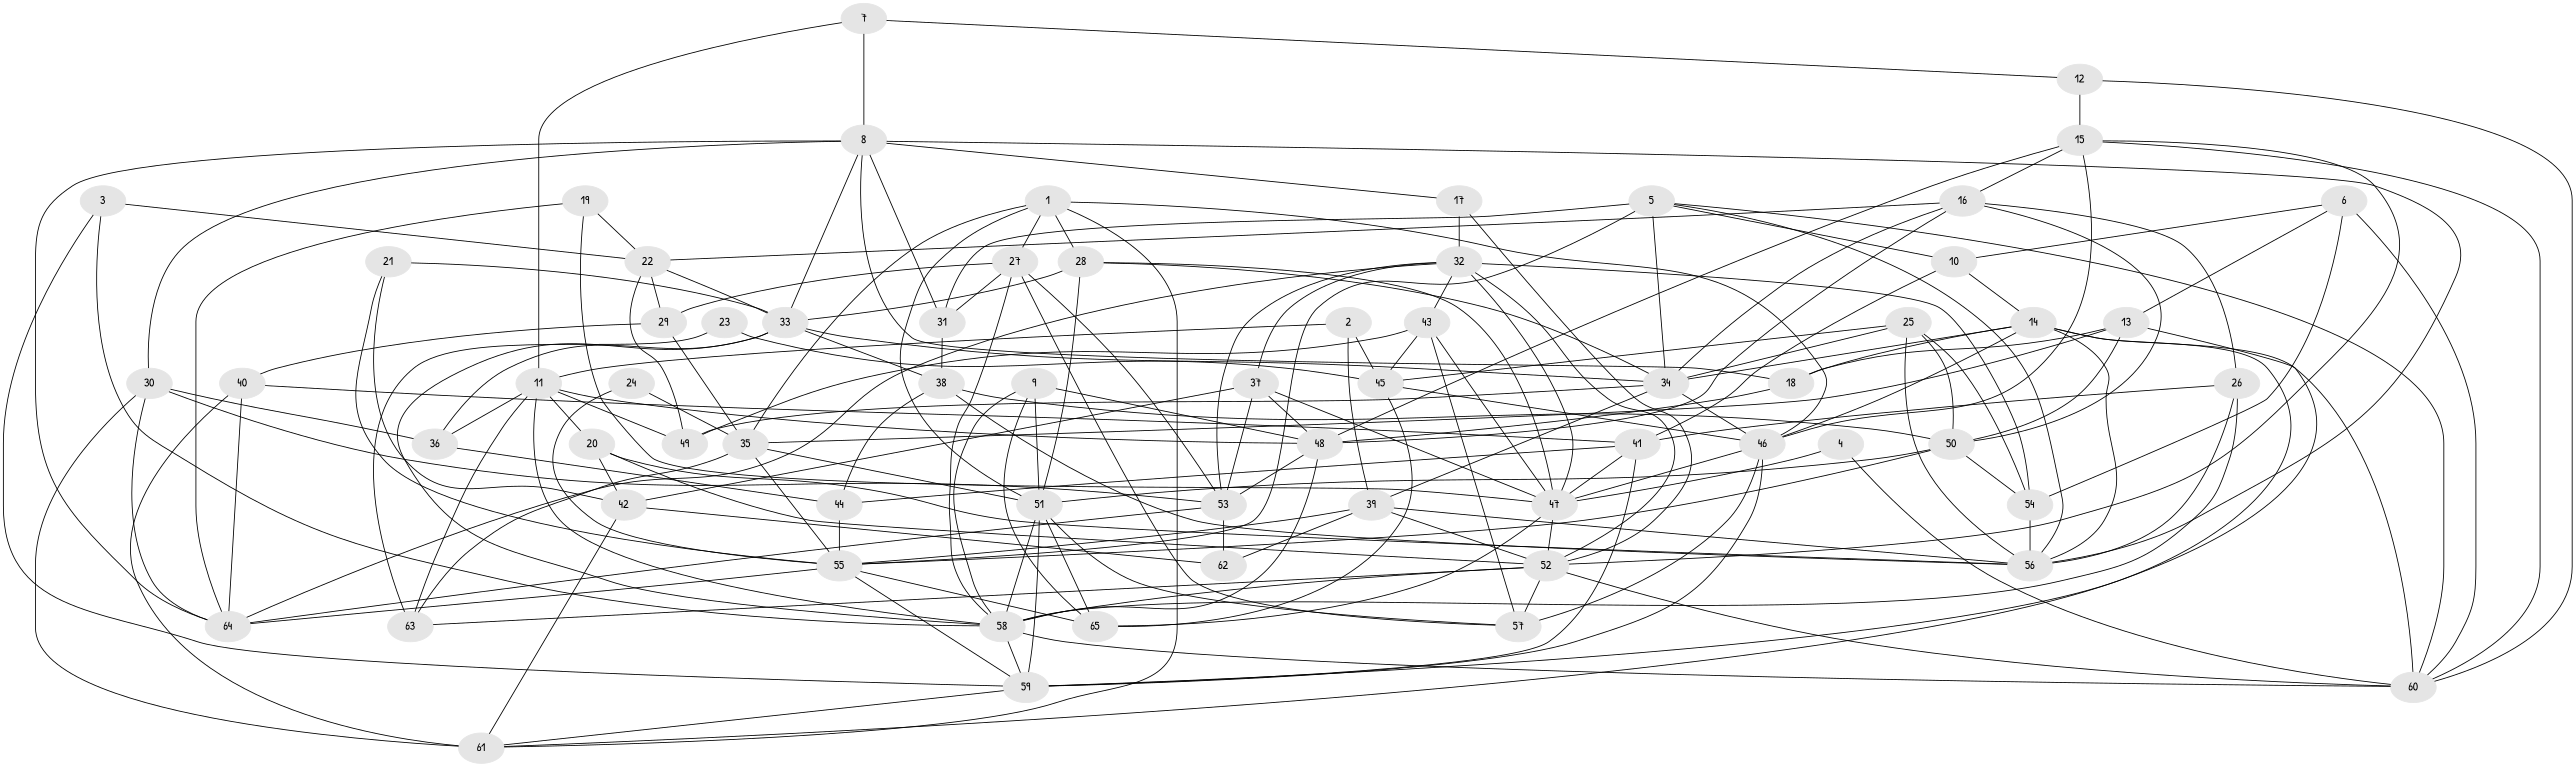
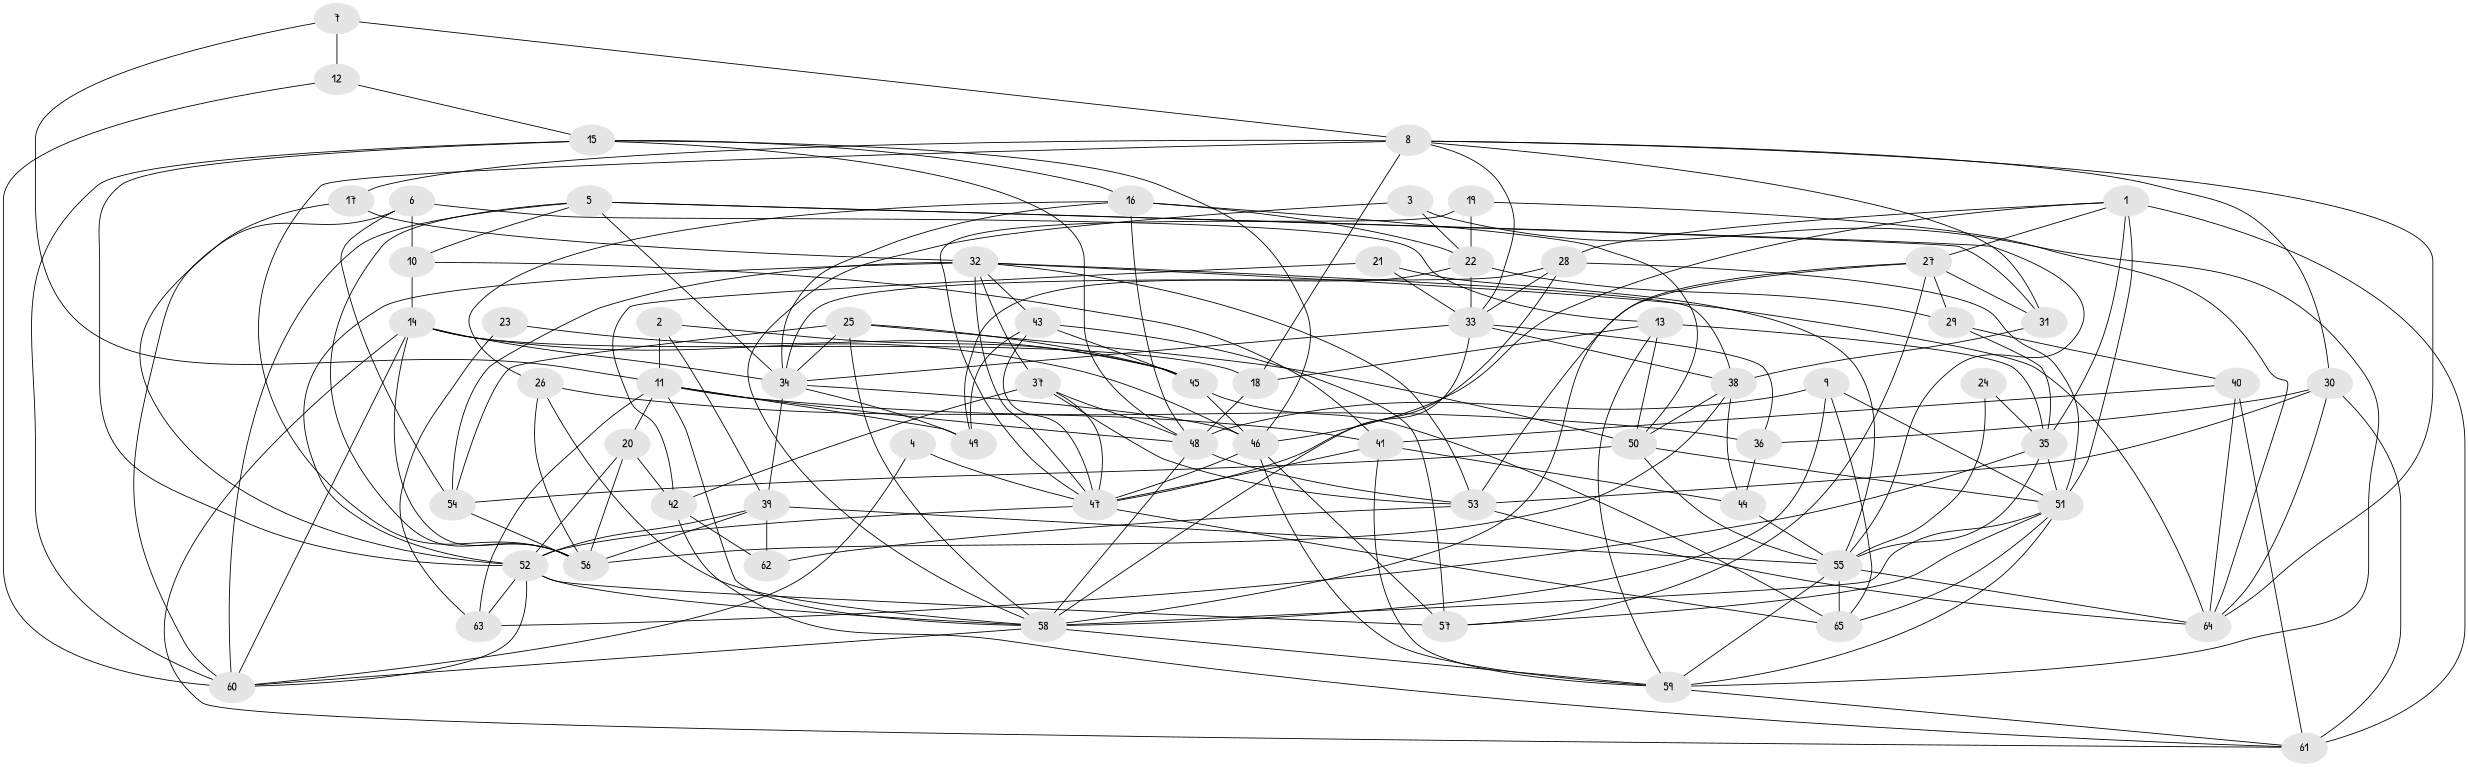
none -> (1382, 280)
(1924, 464) -> (907, 496)
